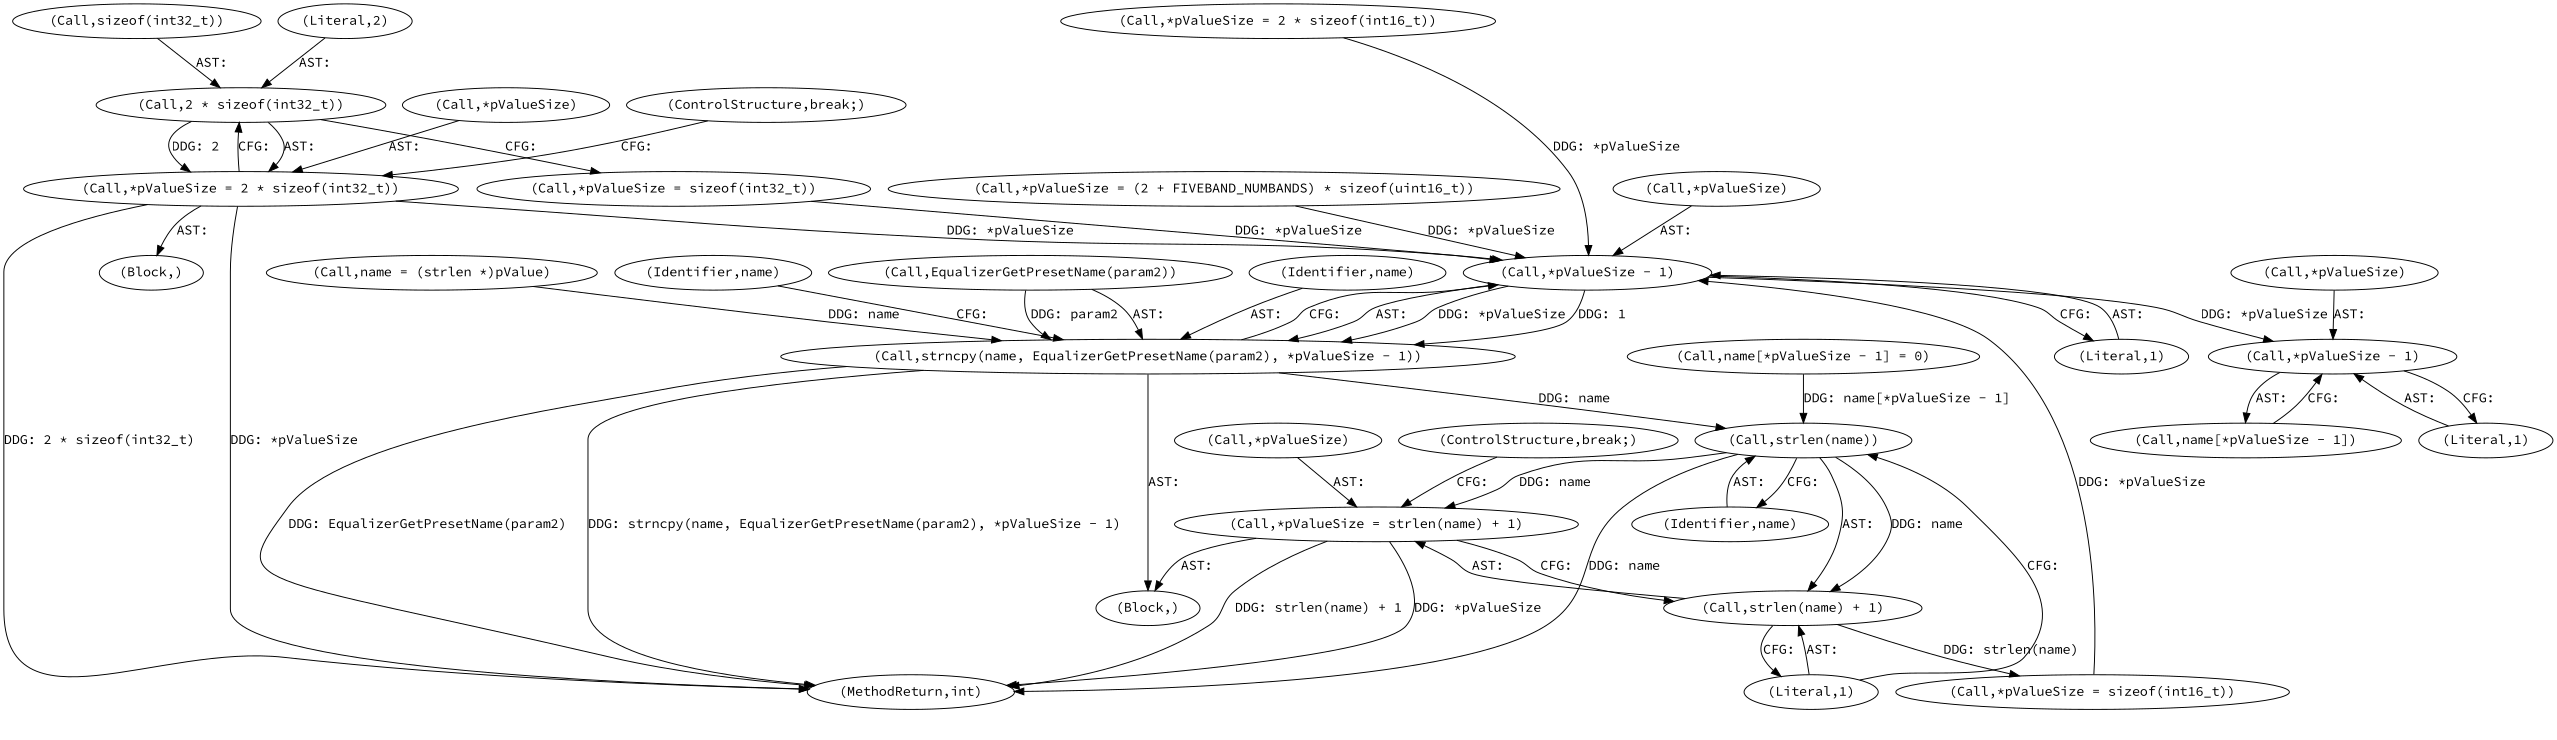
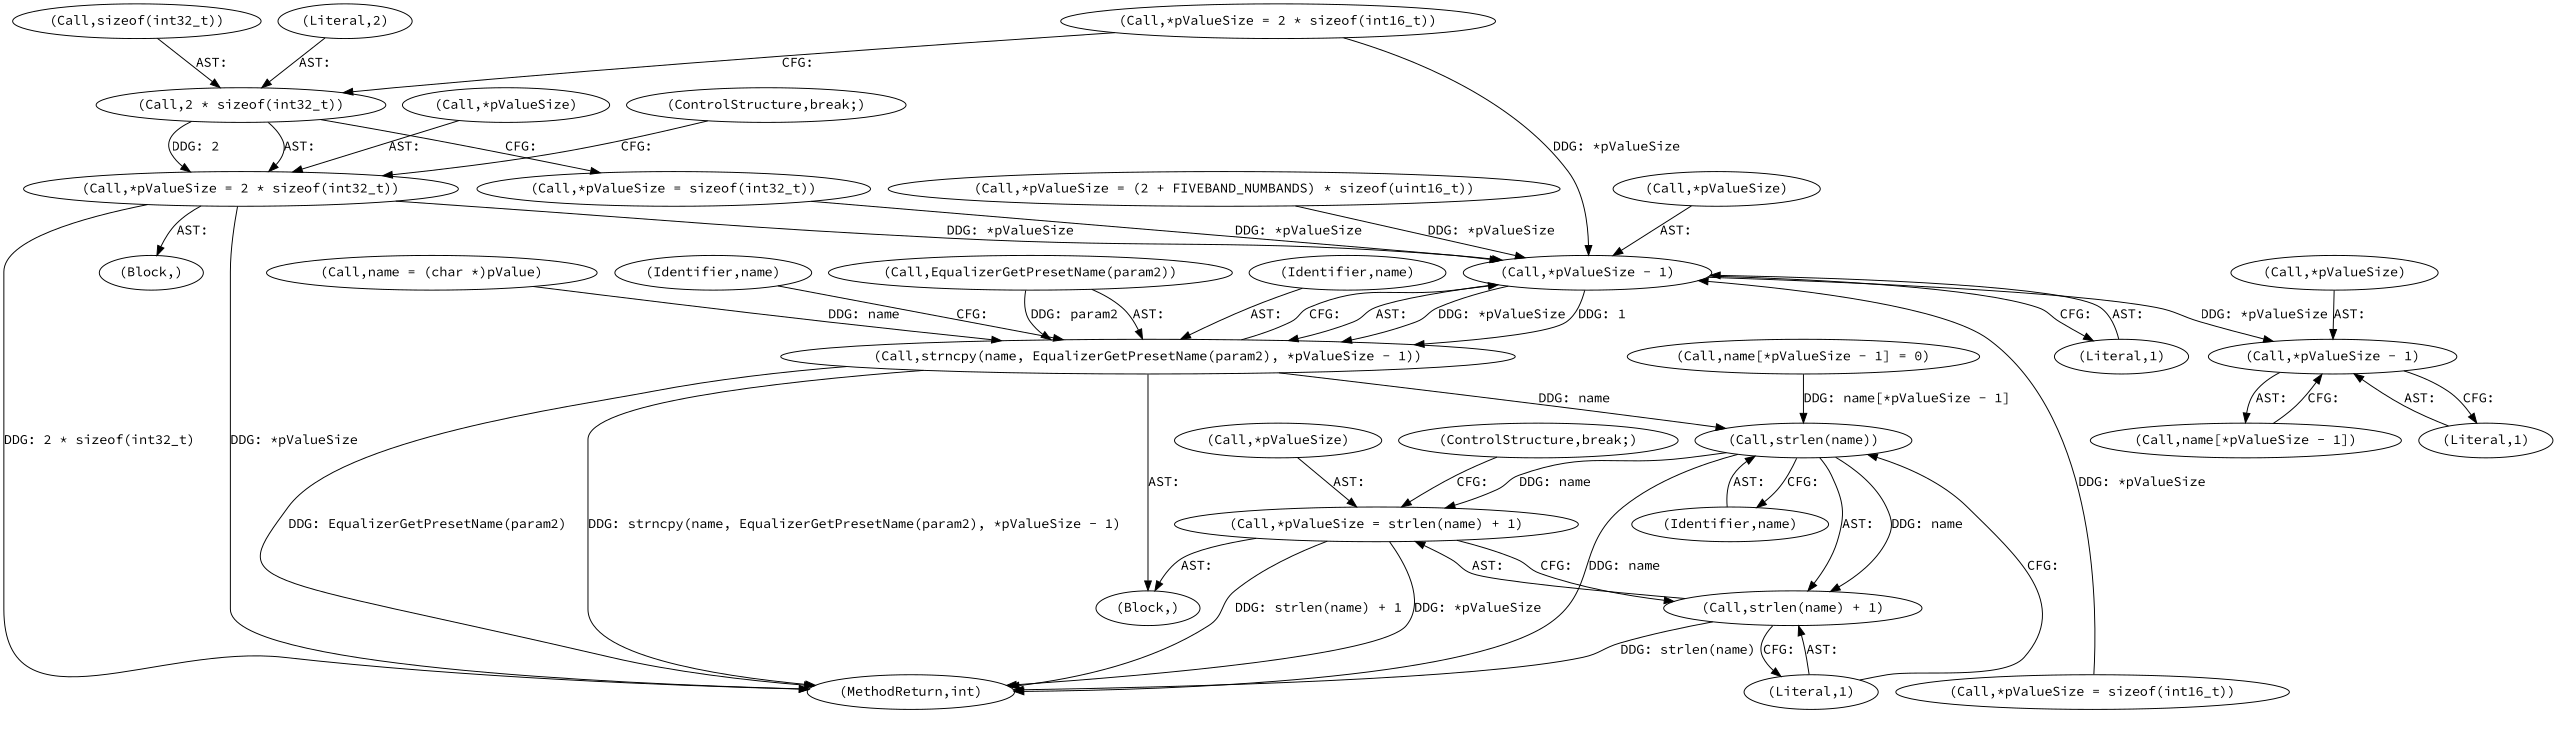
(238, 152) -> (734, 60)
(432, 273) -> (432, 273)
(1923, 652) -> (1371, 678)
